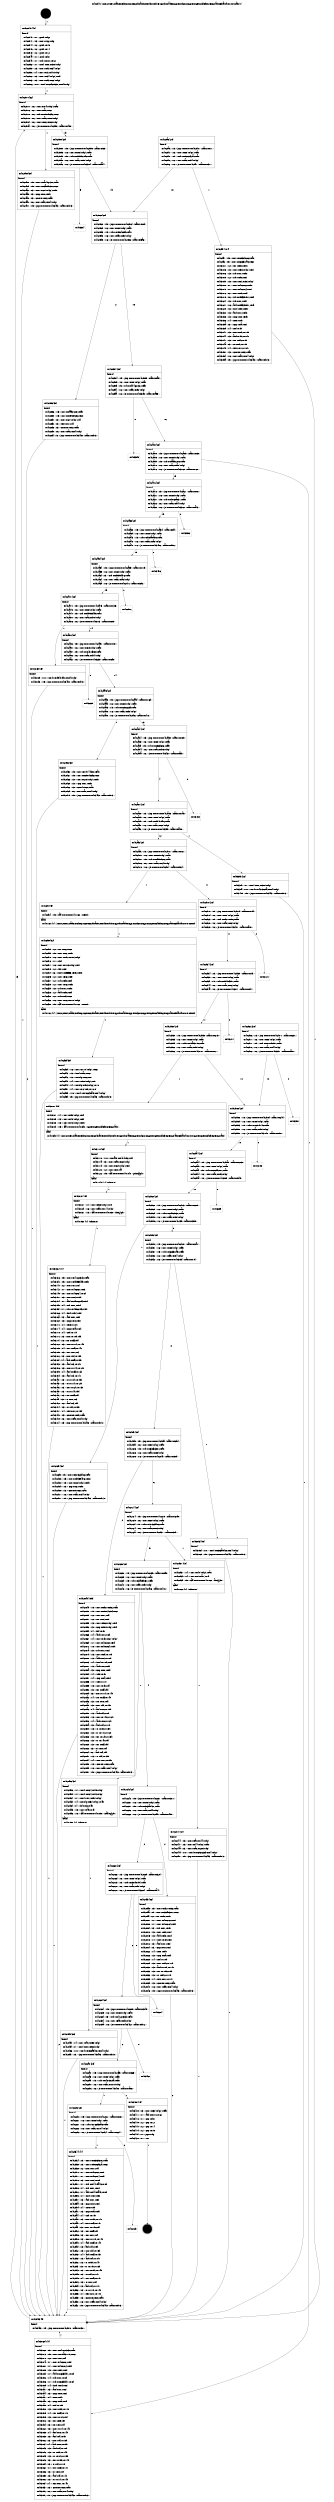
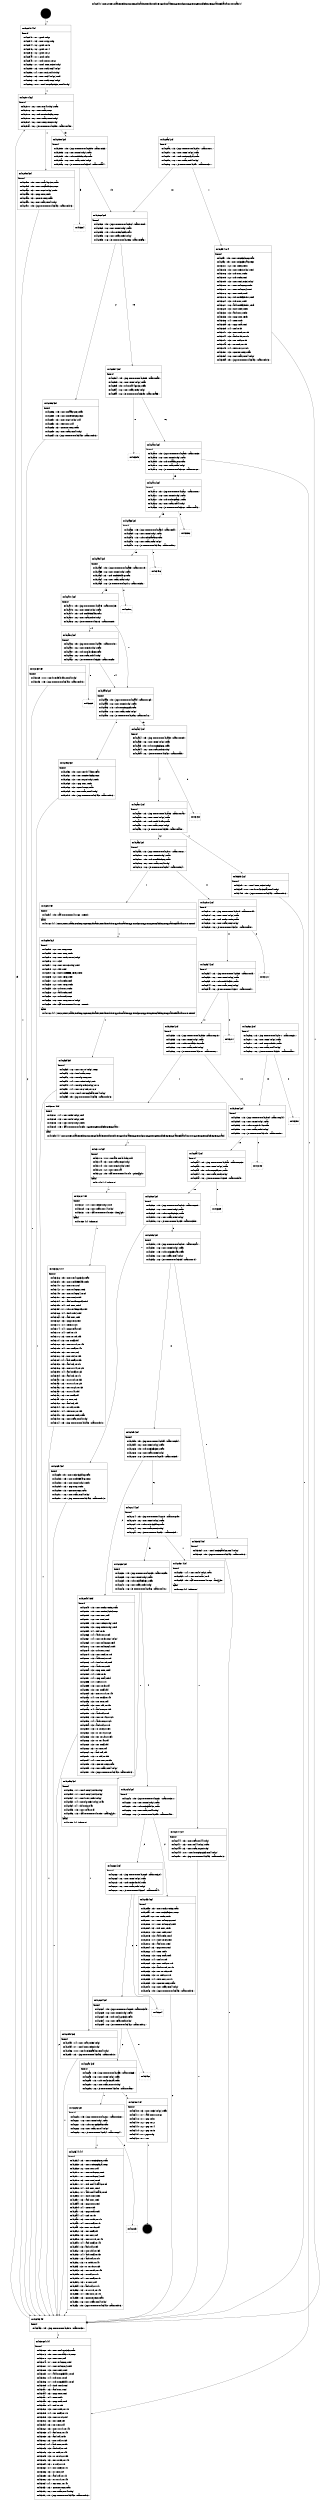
(56, 644) -> (127, 655)
(60, 2336) -> (57, 2334)
